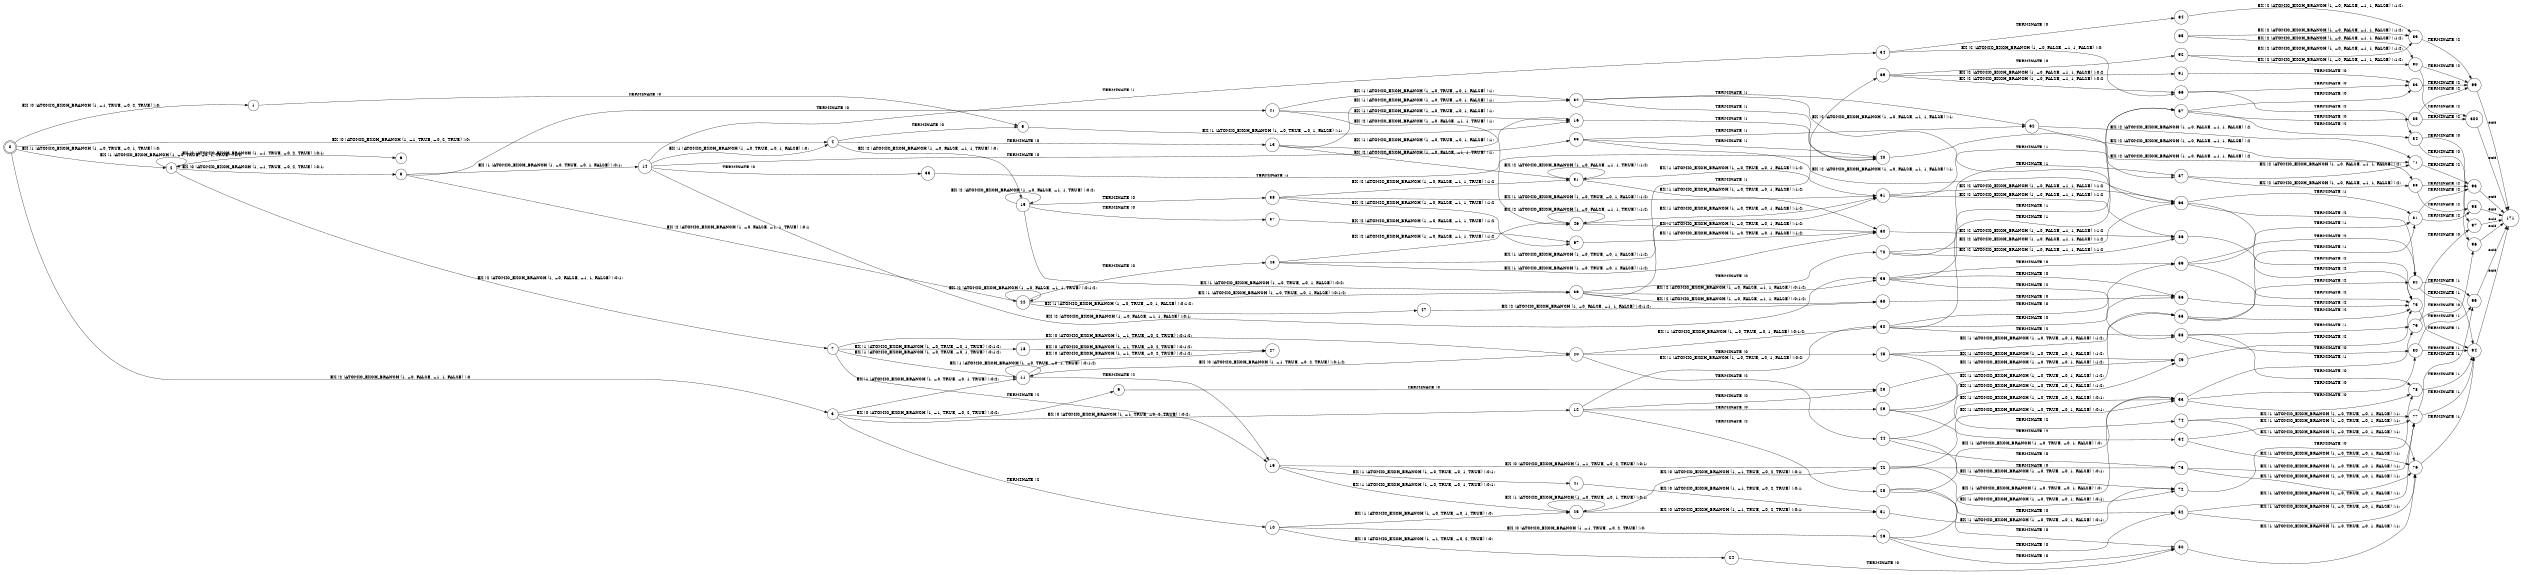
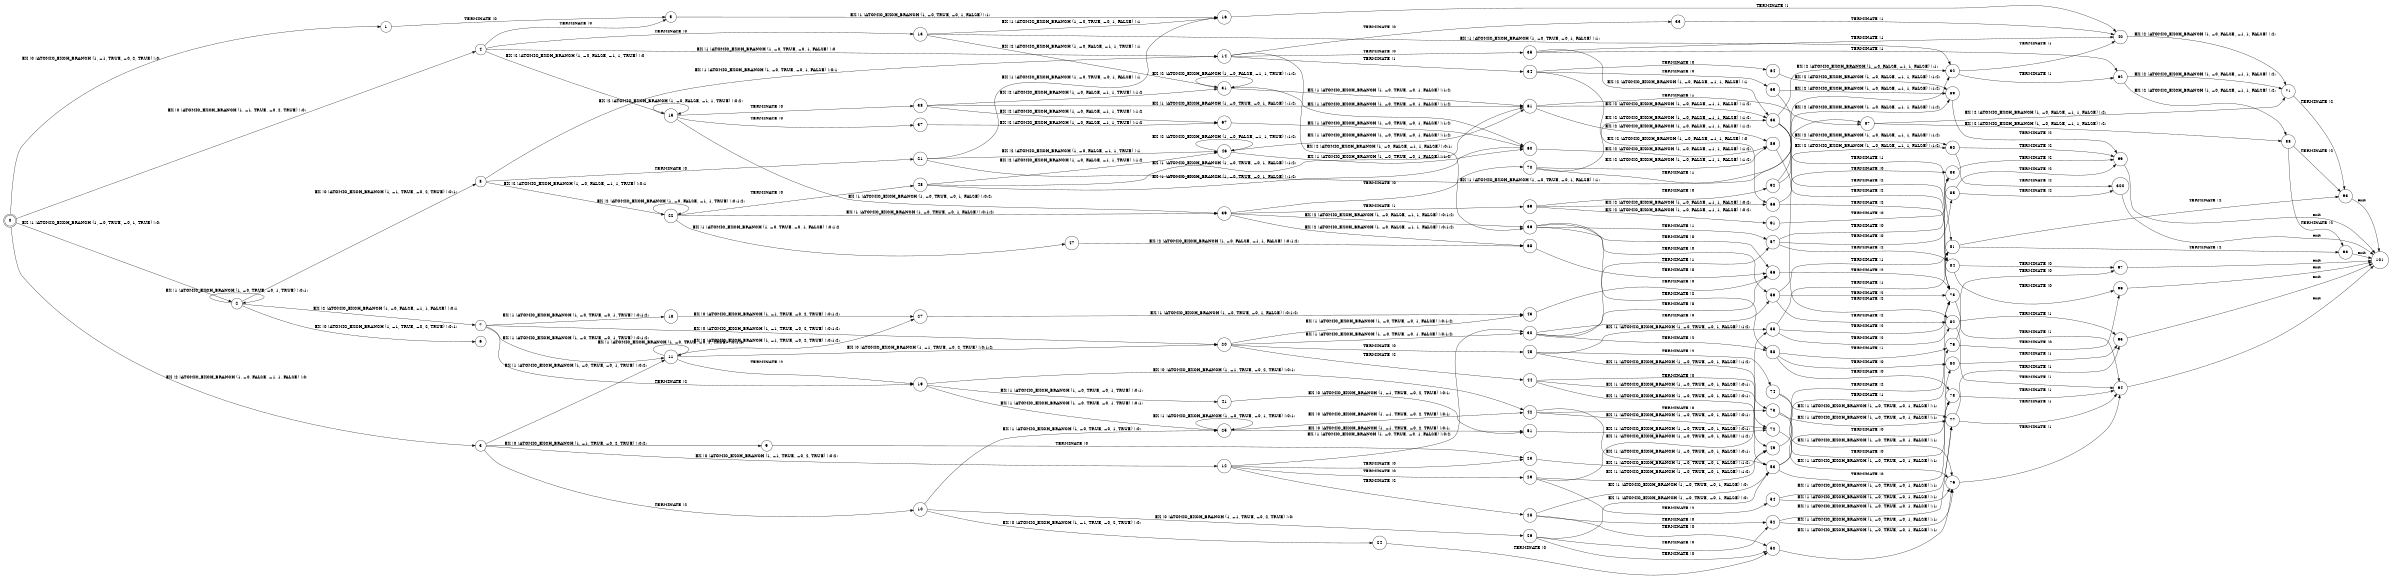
none -> (1651, 75)
(1883, 134) -> (1845, 69)
(738, 154) -> (850, 53)
(2511, 218) -> (2380, 260)
none -> (1530, 314)
(2443, 351) -> none
